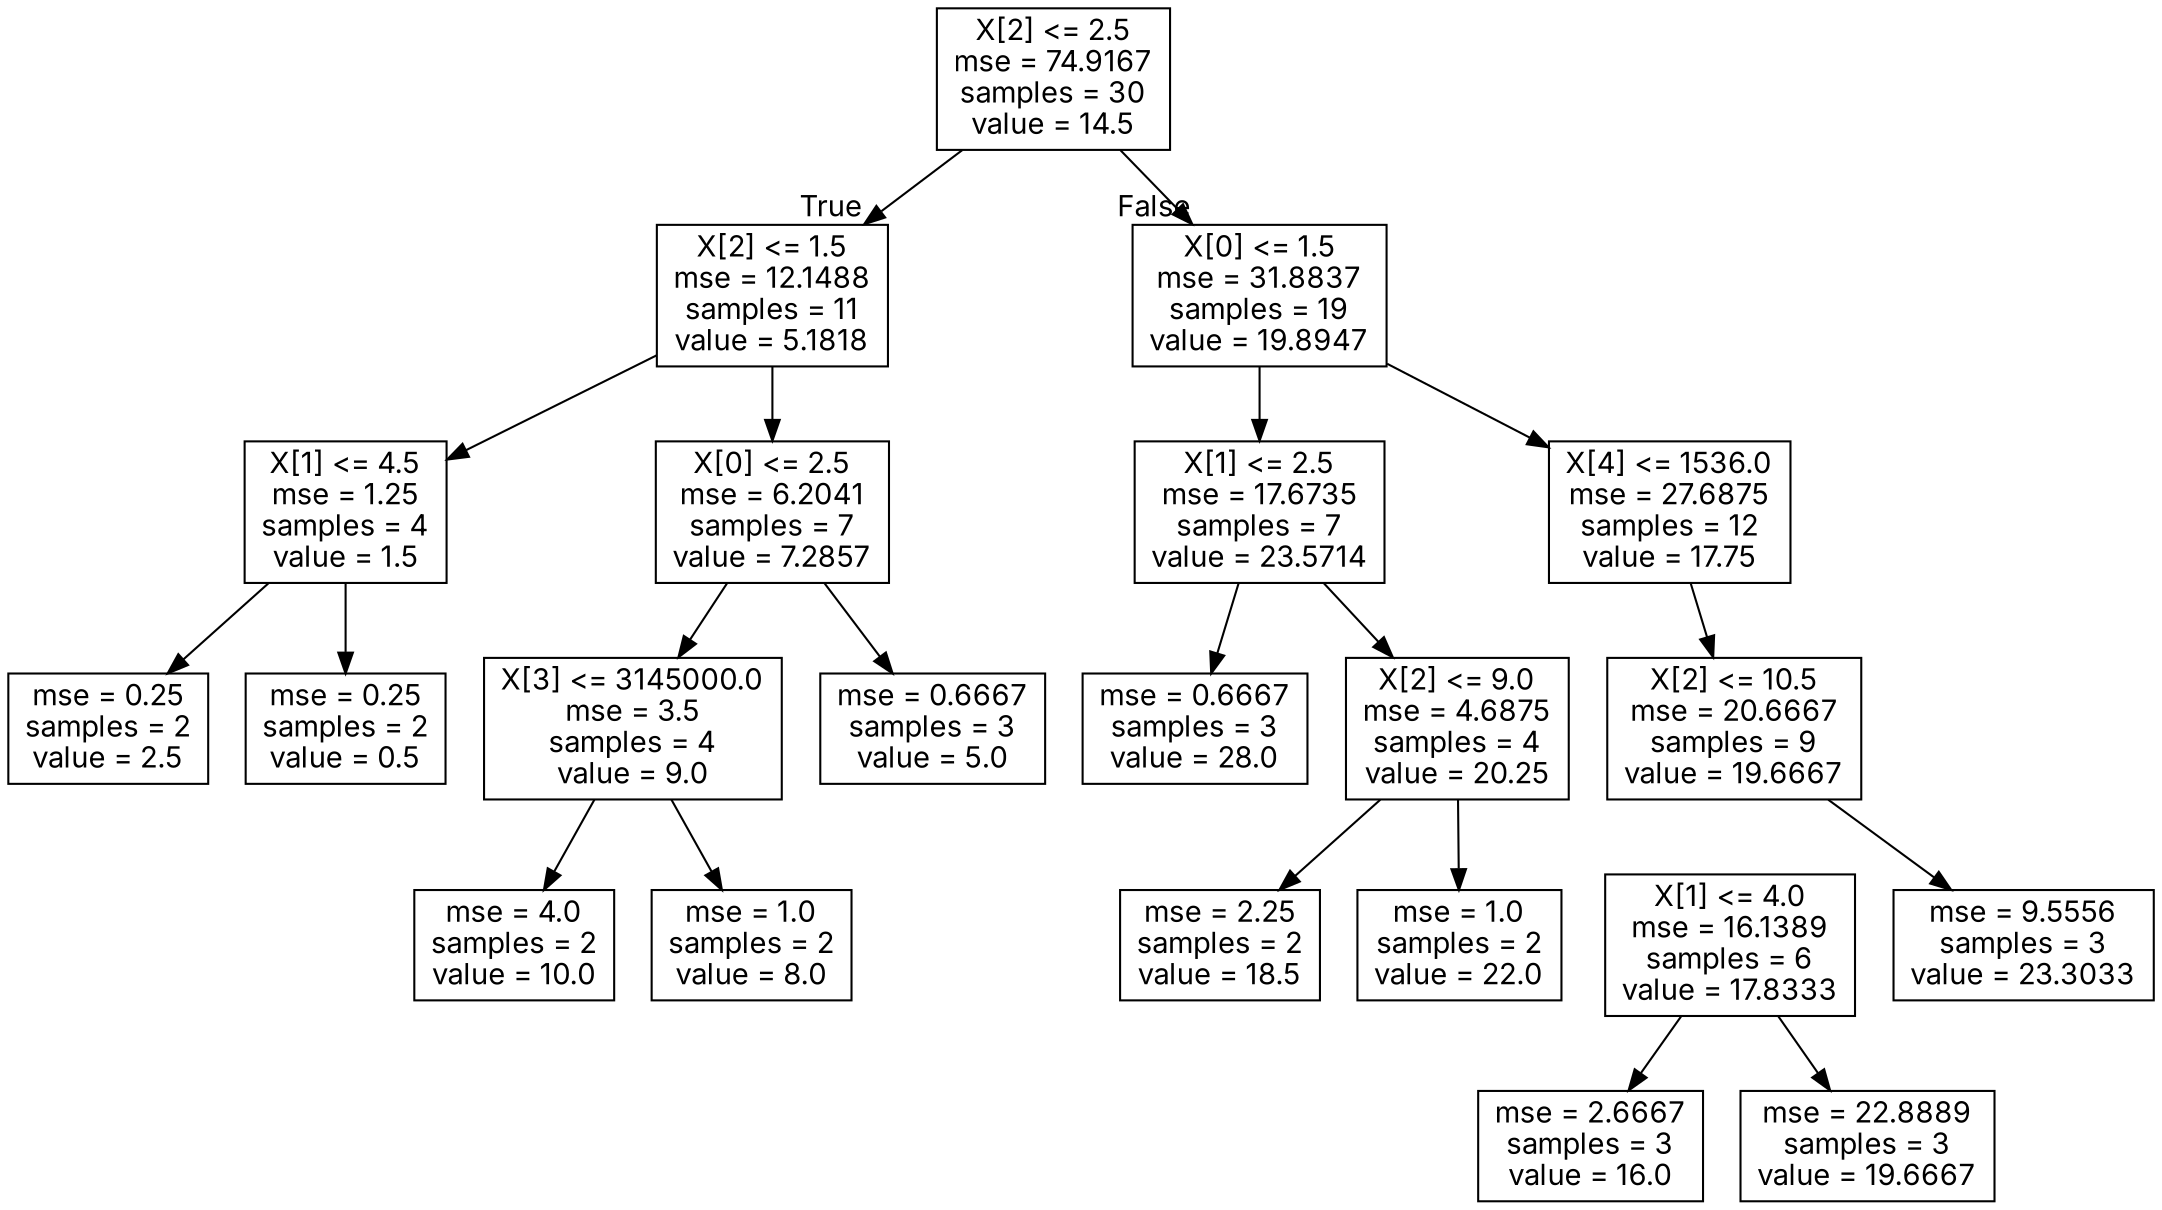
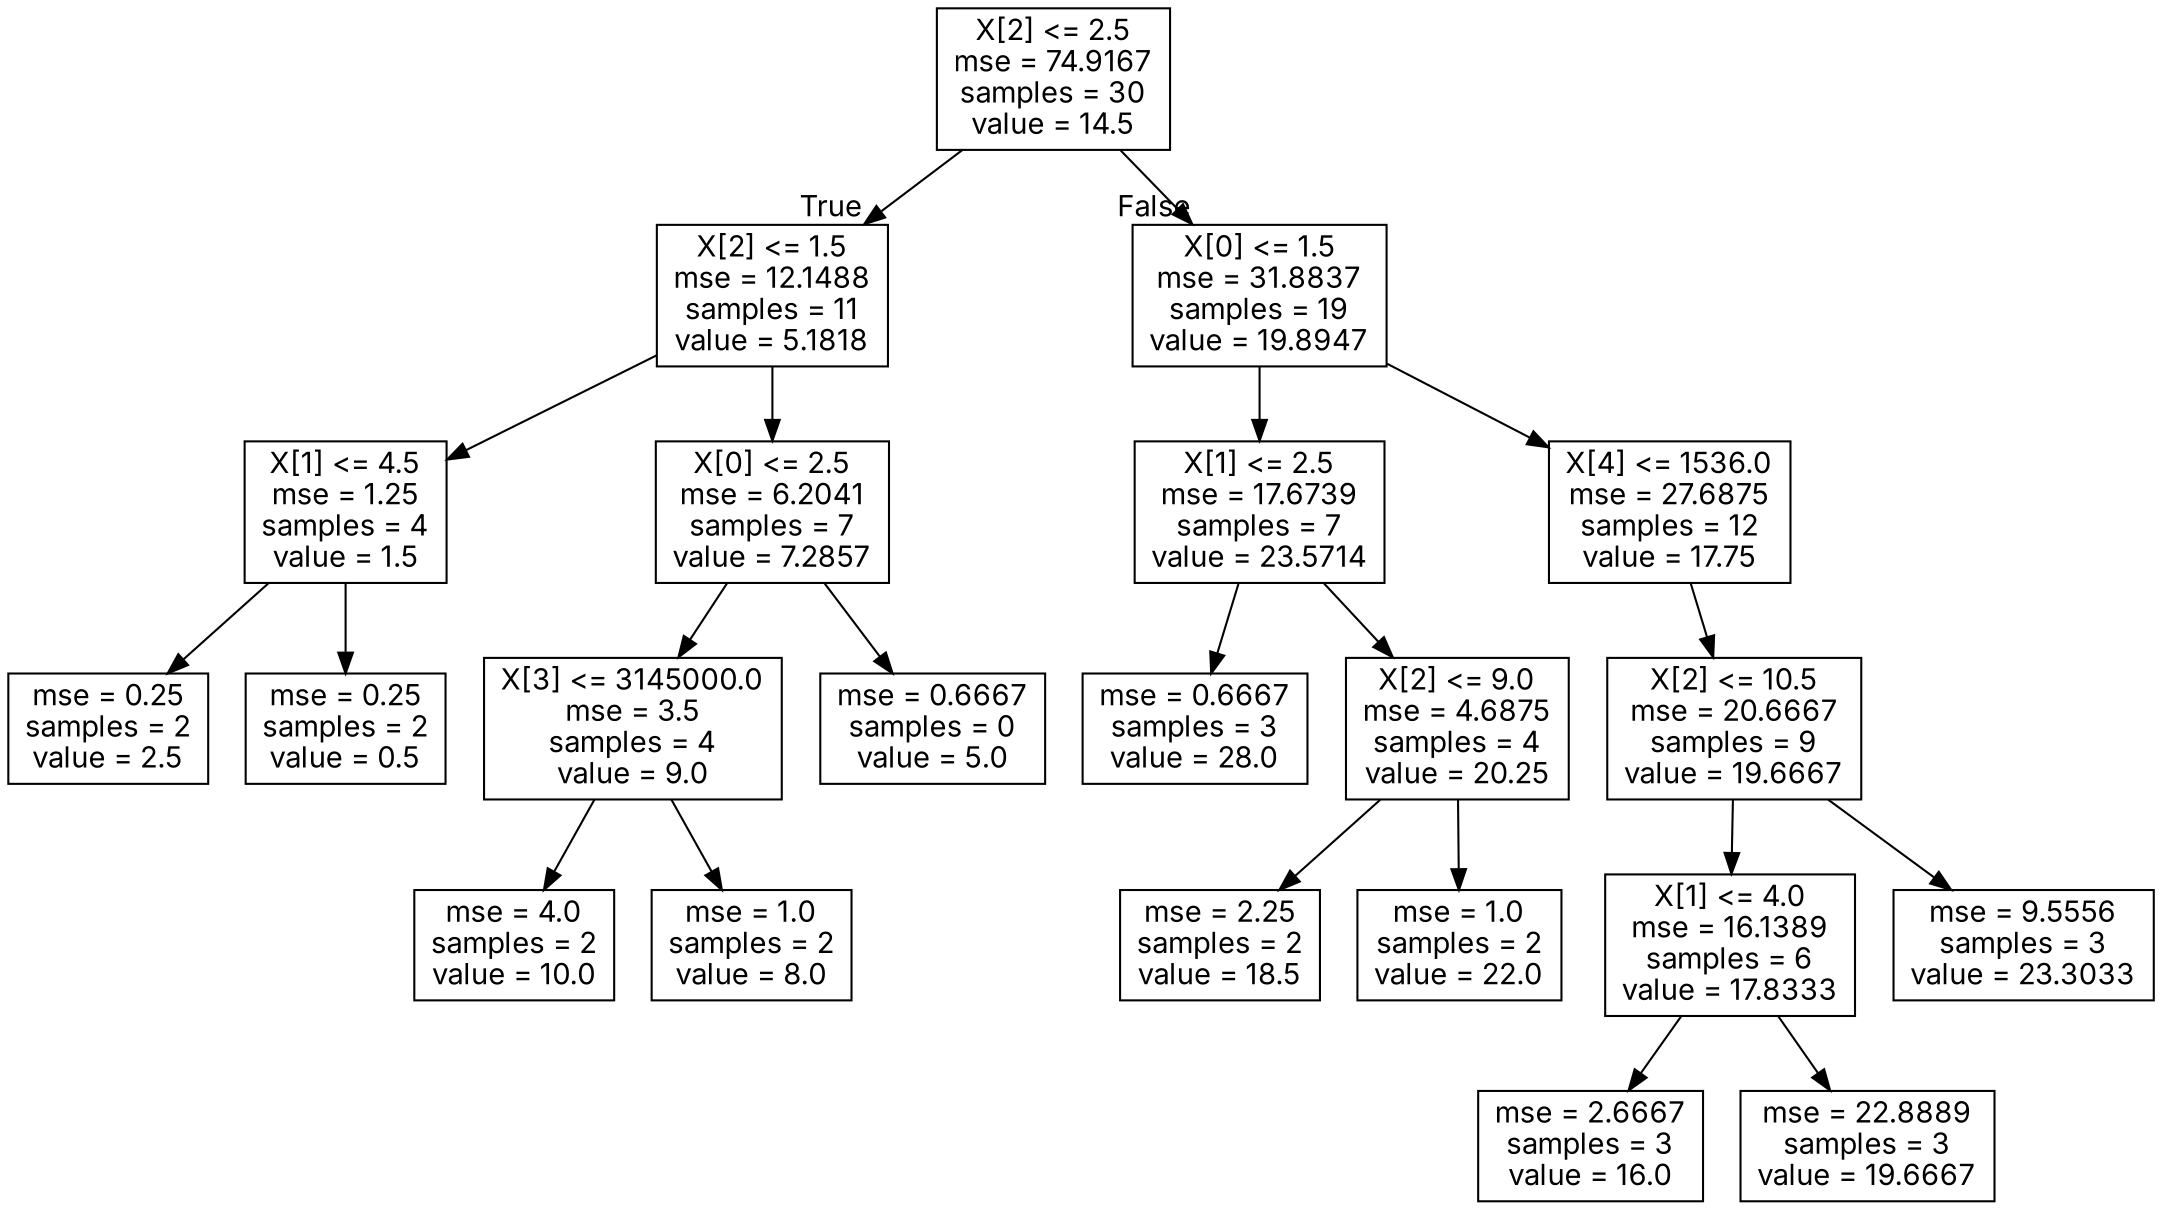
(1260, 512) -> (1260, 512)
(933, 729) -> (933, 729)
none -> (1732, 826)
